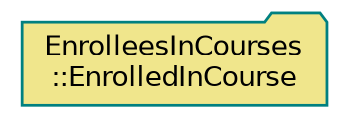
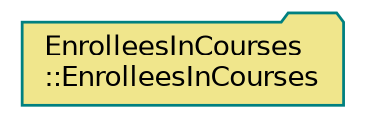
(175, 64) -> (183, 64)
